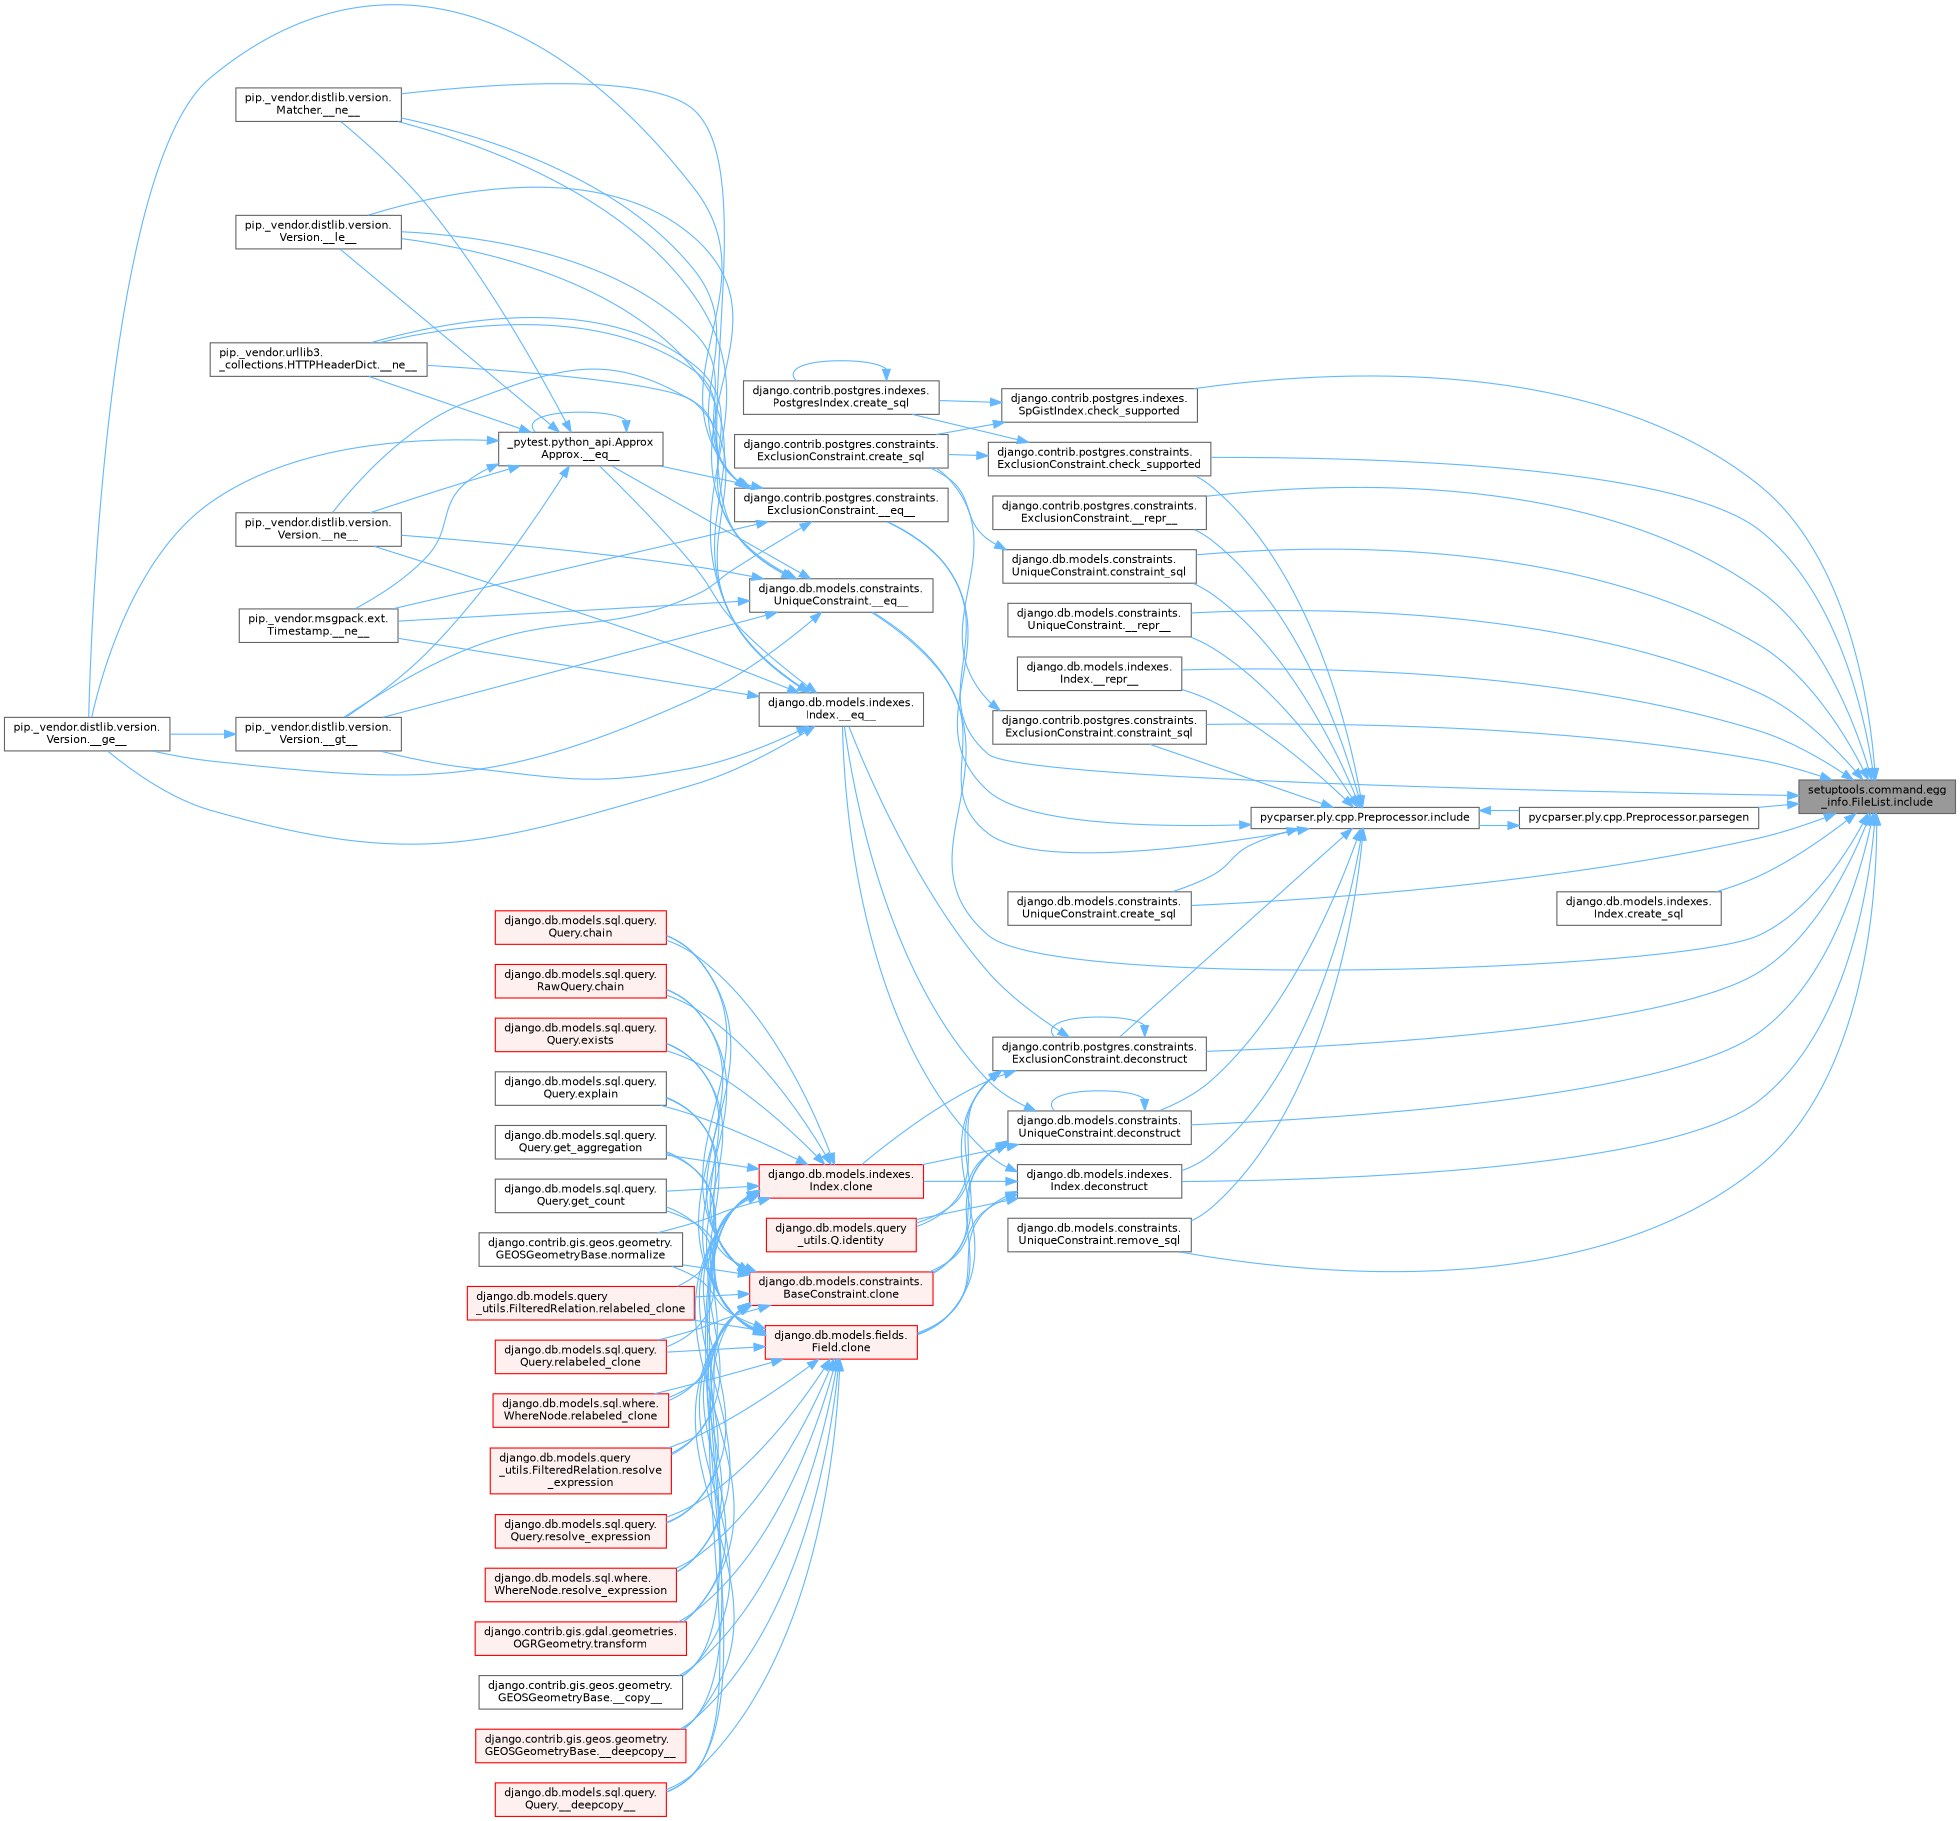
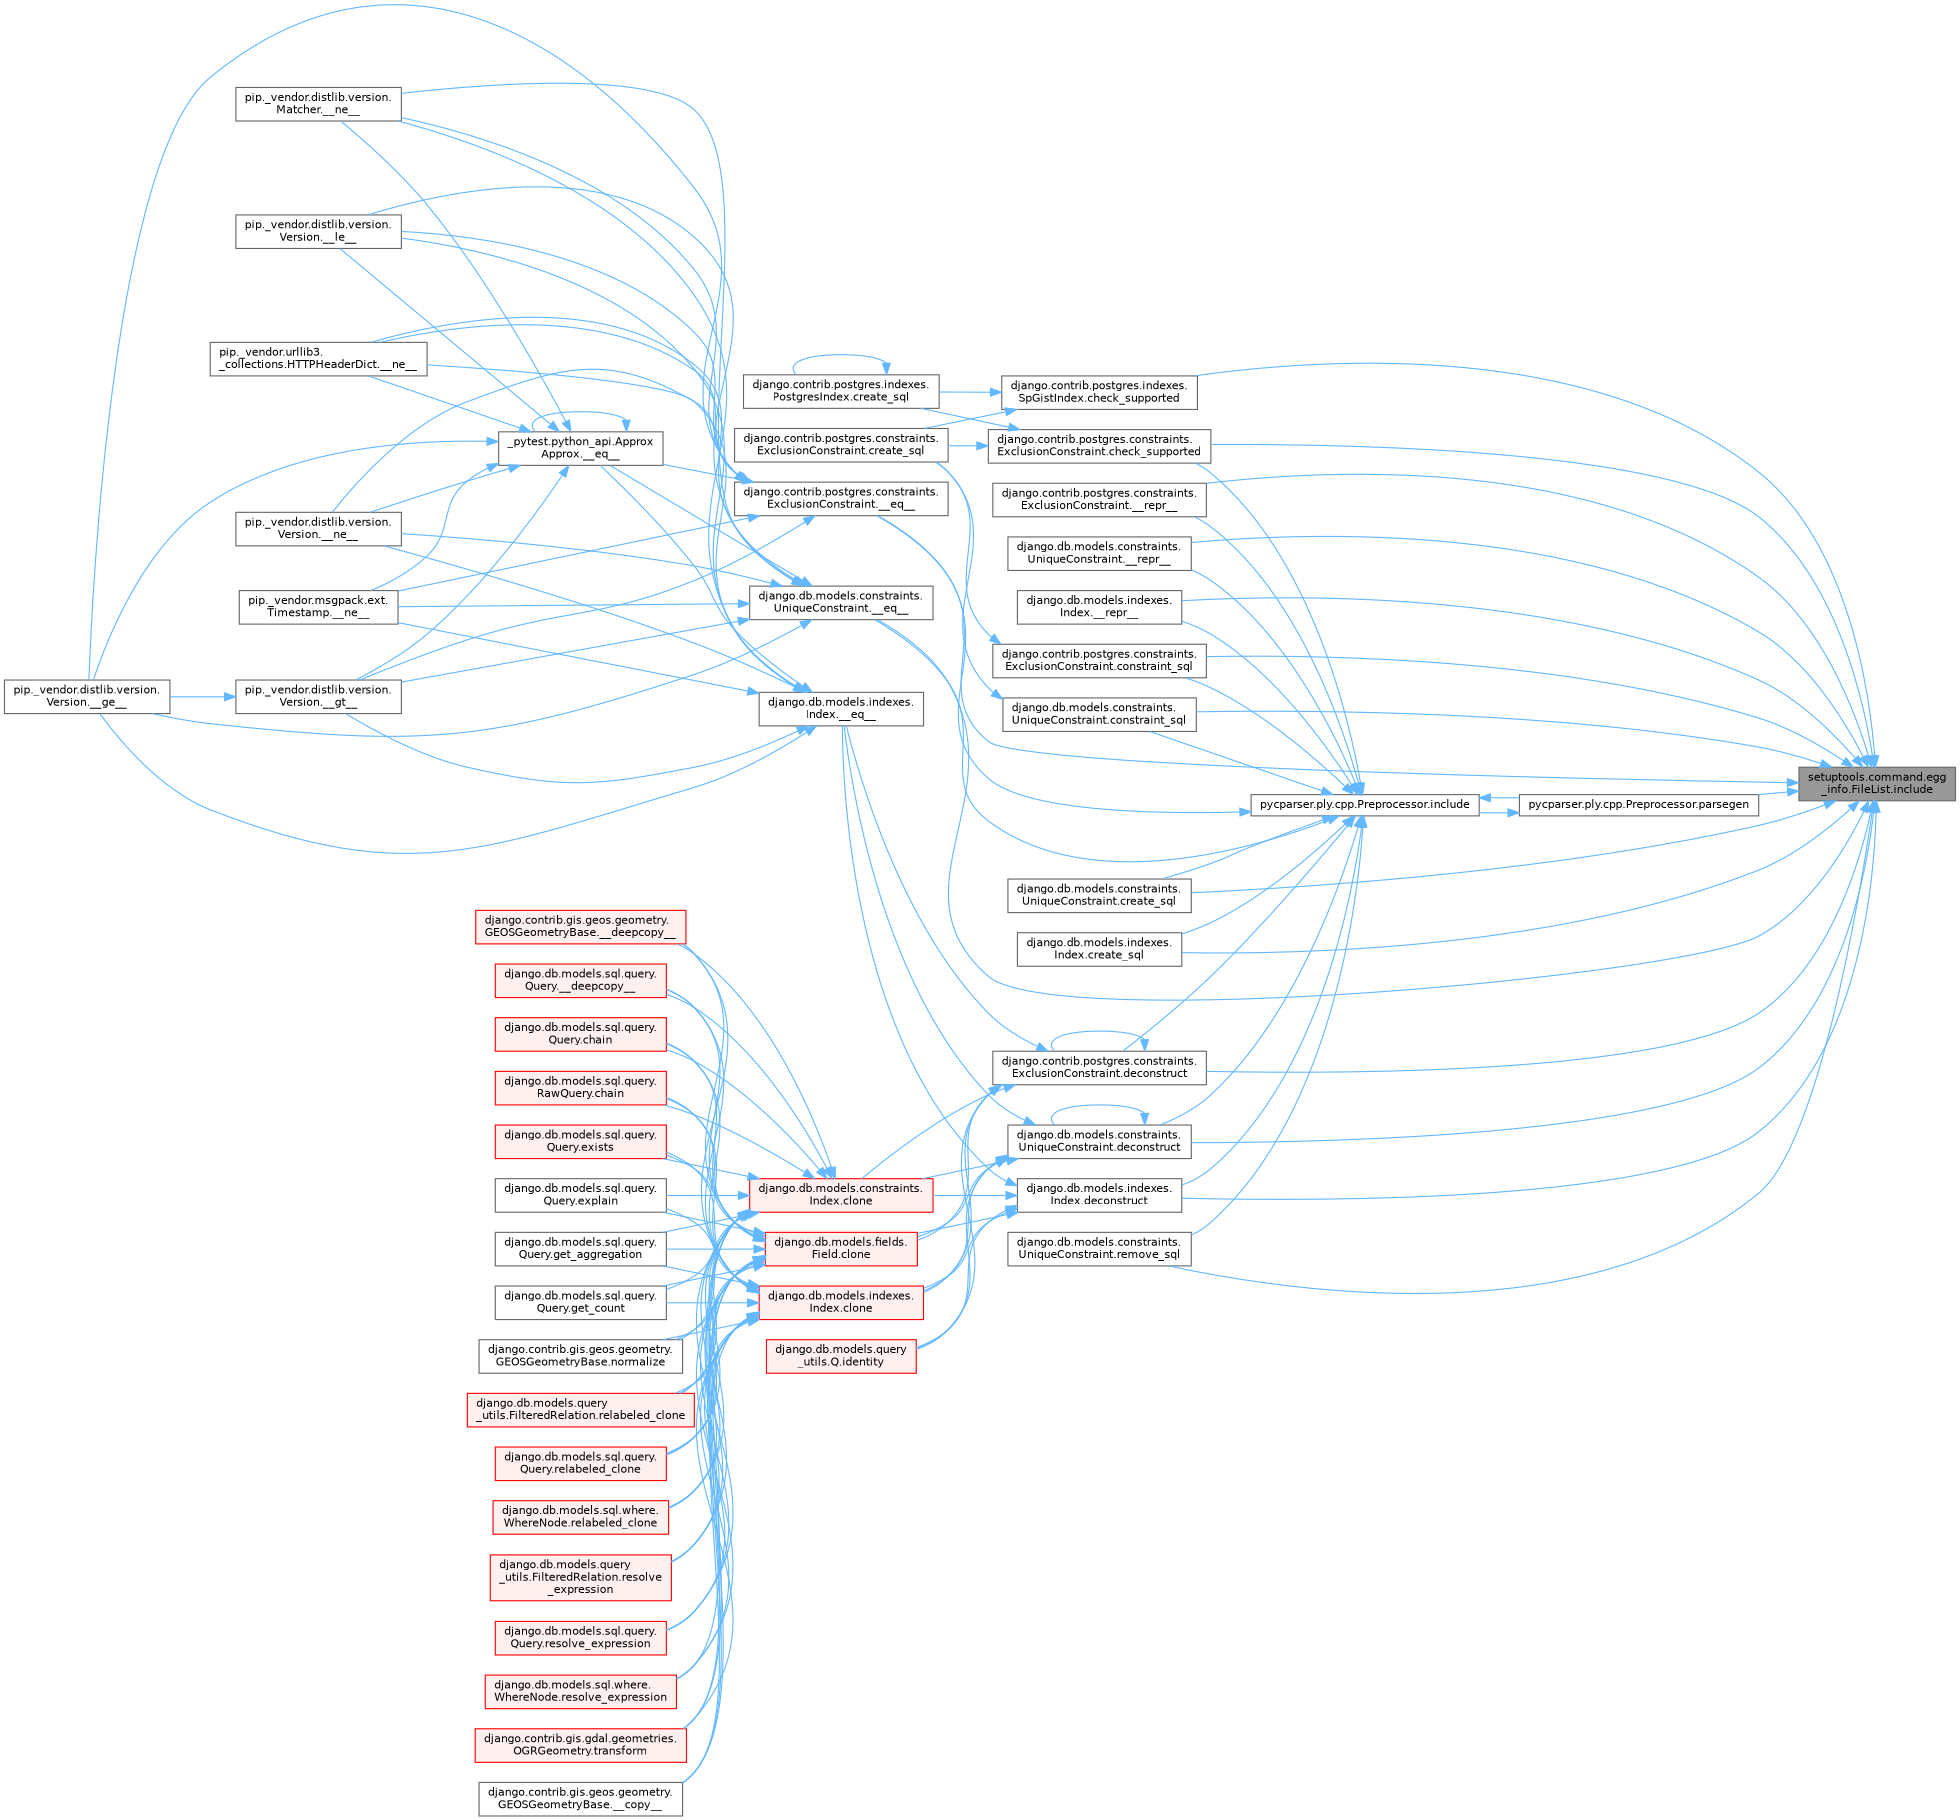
none -> (1281, 879)
(841, 1289) -> (841, 1195)
